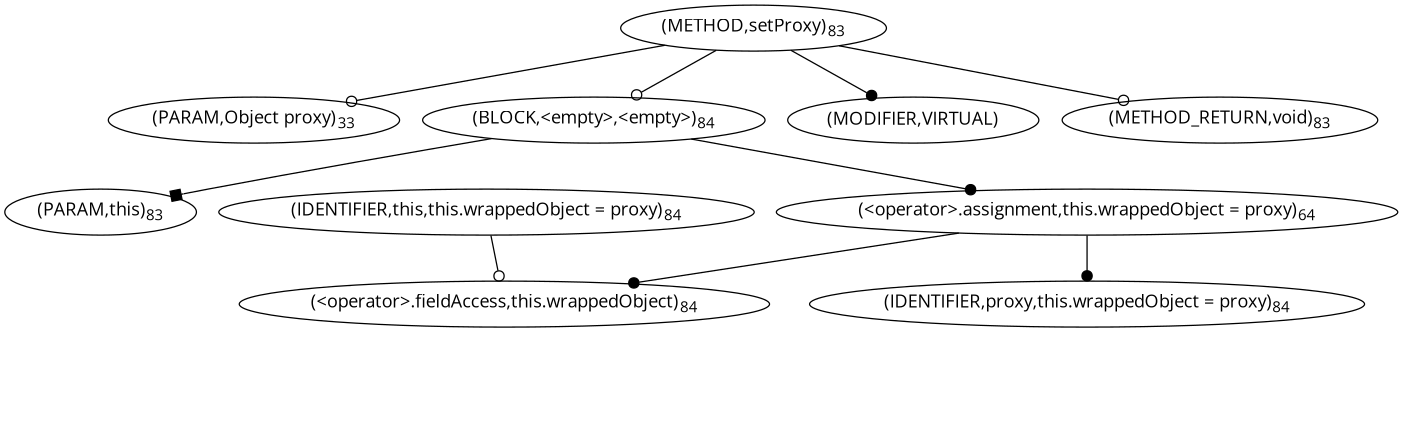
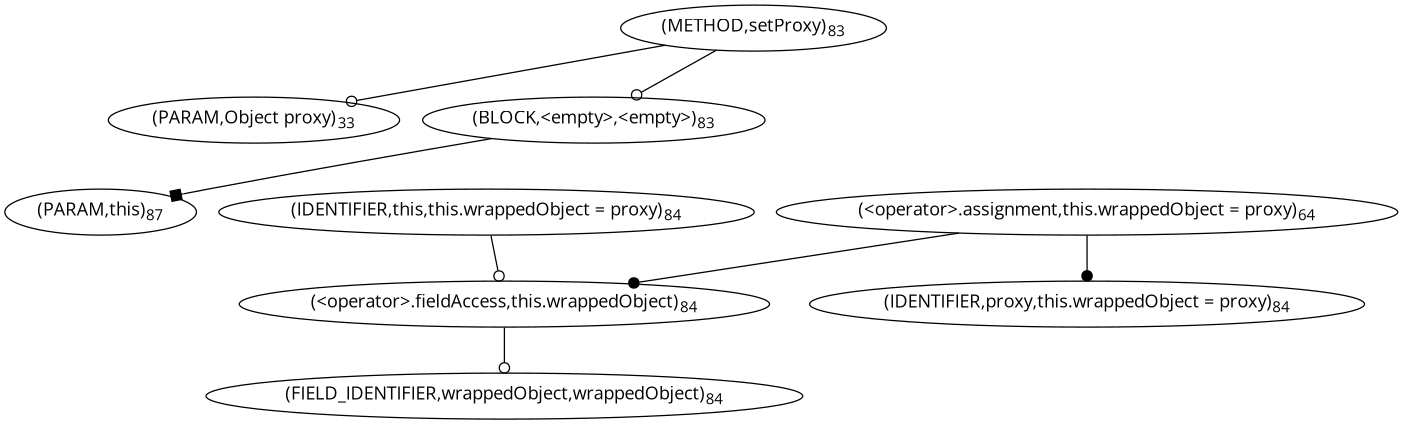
(706, 118) -> (706, 118)
(913, 120) -> none
(1220, 120) -> none
(828, 164) -> none
(155, 210) -> (155, 210)
none -> (504, 396)
